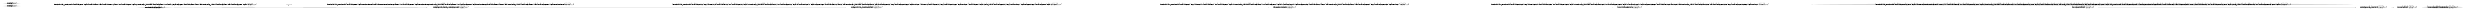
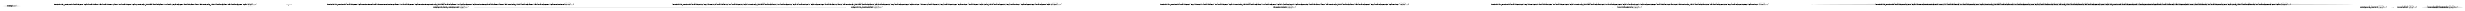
(12, 3) -> none
(2083, 7) -> none
(155, 8) -> none
